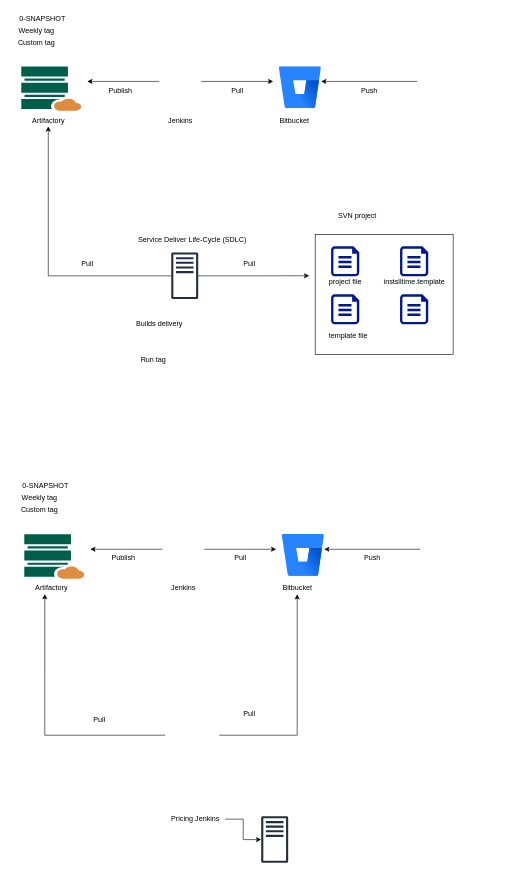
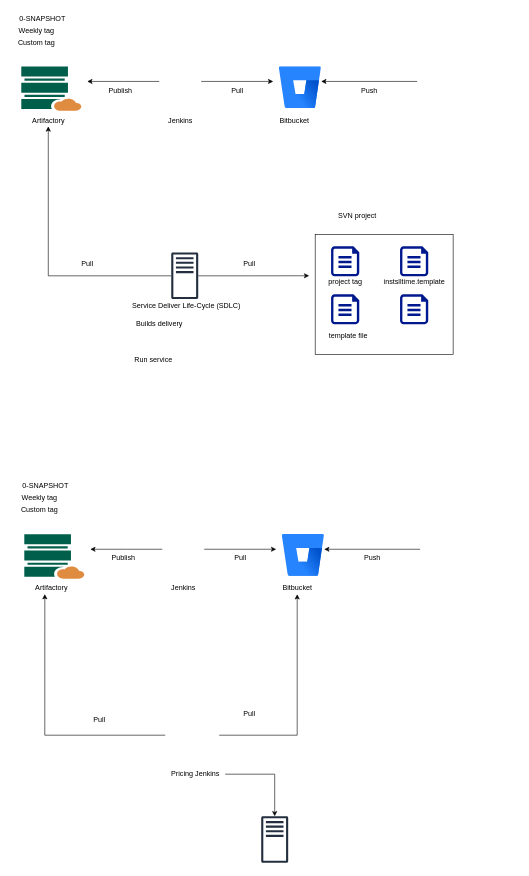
(192, 240) -> (186, 306)
(346, 282) -> (346, 282)
(154, 360) -> (154, 360)
(195, 819) -> (195, 774)
